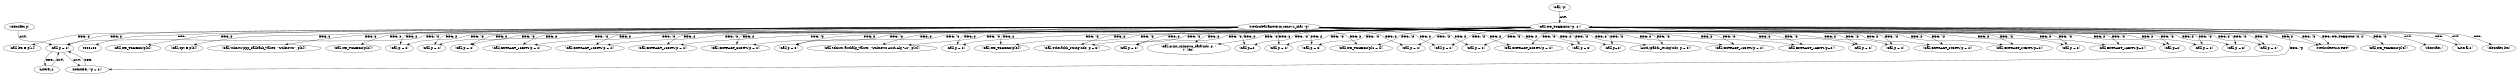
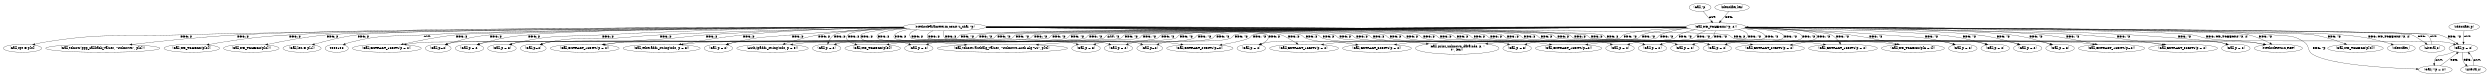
(2040, 28) -> (1725, 16)
(182, 37) -> (428, 37)
(1663, 37) -> (1114, 37)
(2409, 37) -> (2390, 37)
(87, 70) -> (2435, 70)
